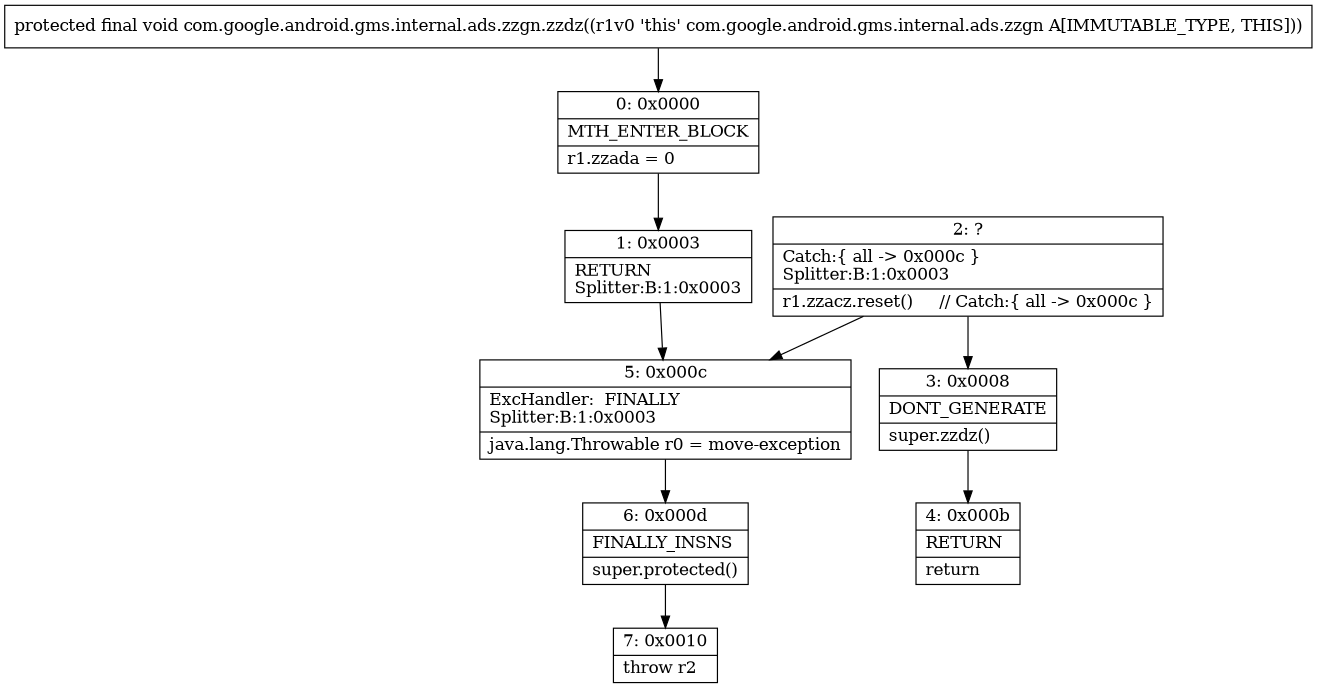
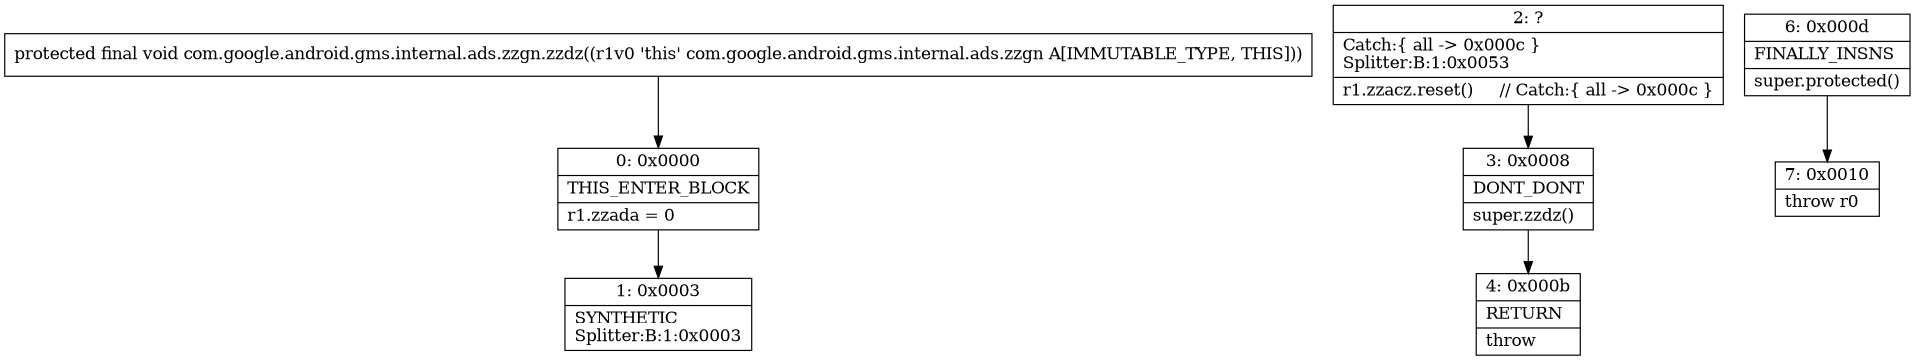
(658, 132) -> (658, 189)
(613, 271) -> (626, 319)
(866, 275) -> (1427, 63)
(968, 409) -> (1528, 189)
(665, 410) -> none
(953, 570) -> (1511, 341)
(660, 668) -> (1822, 202)
